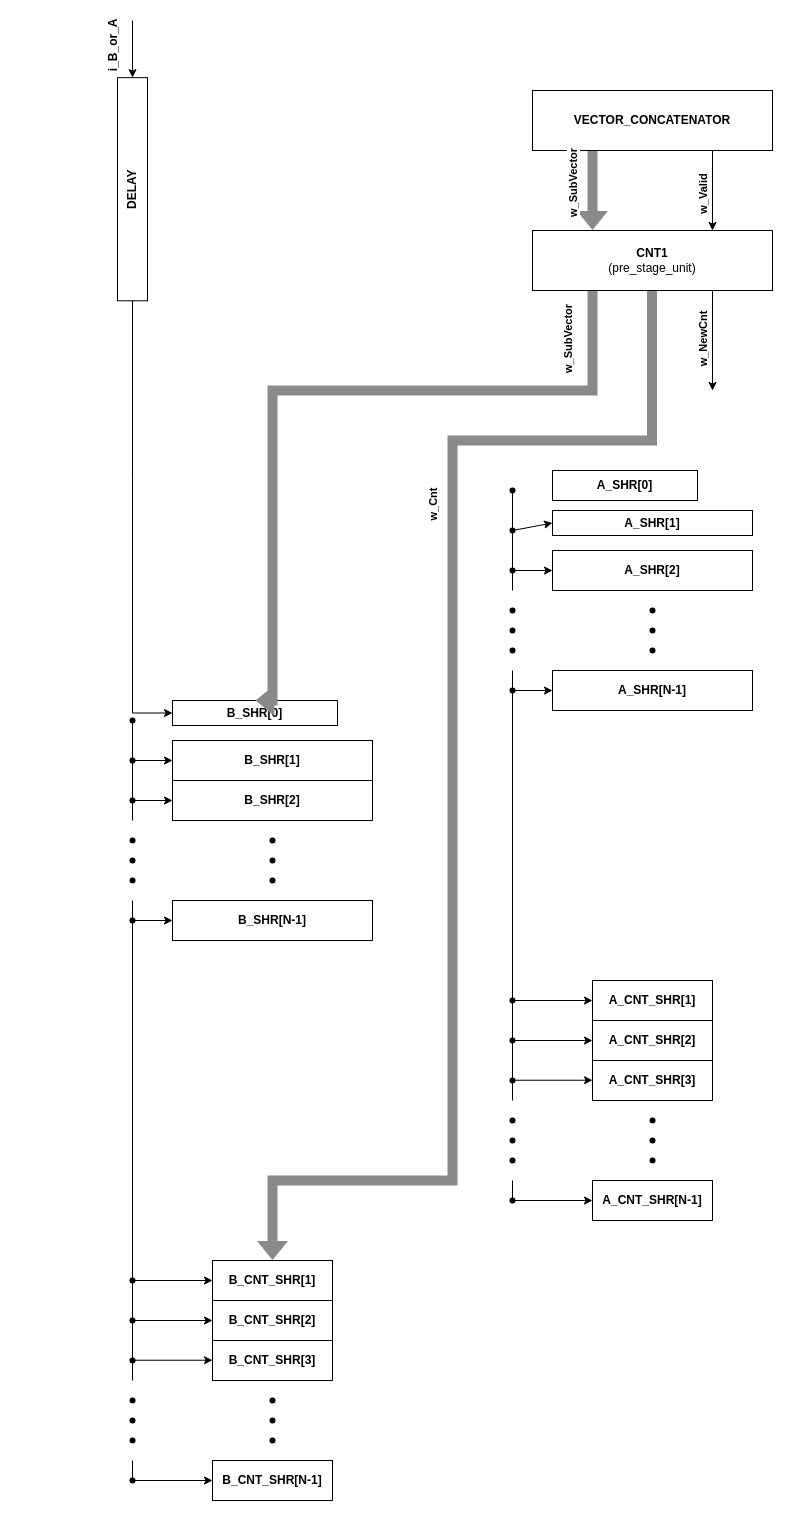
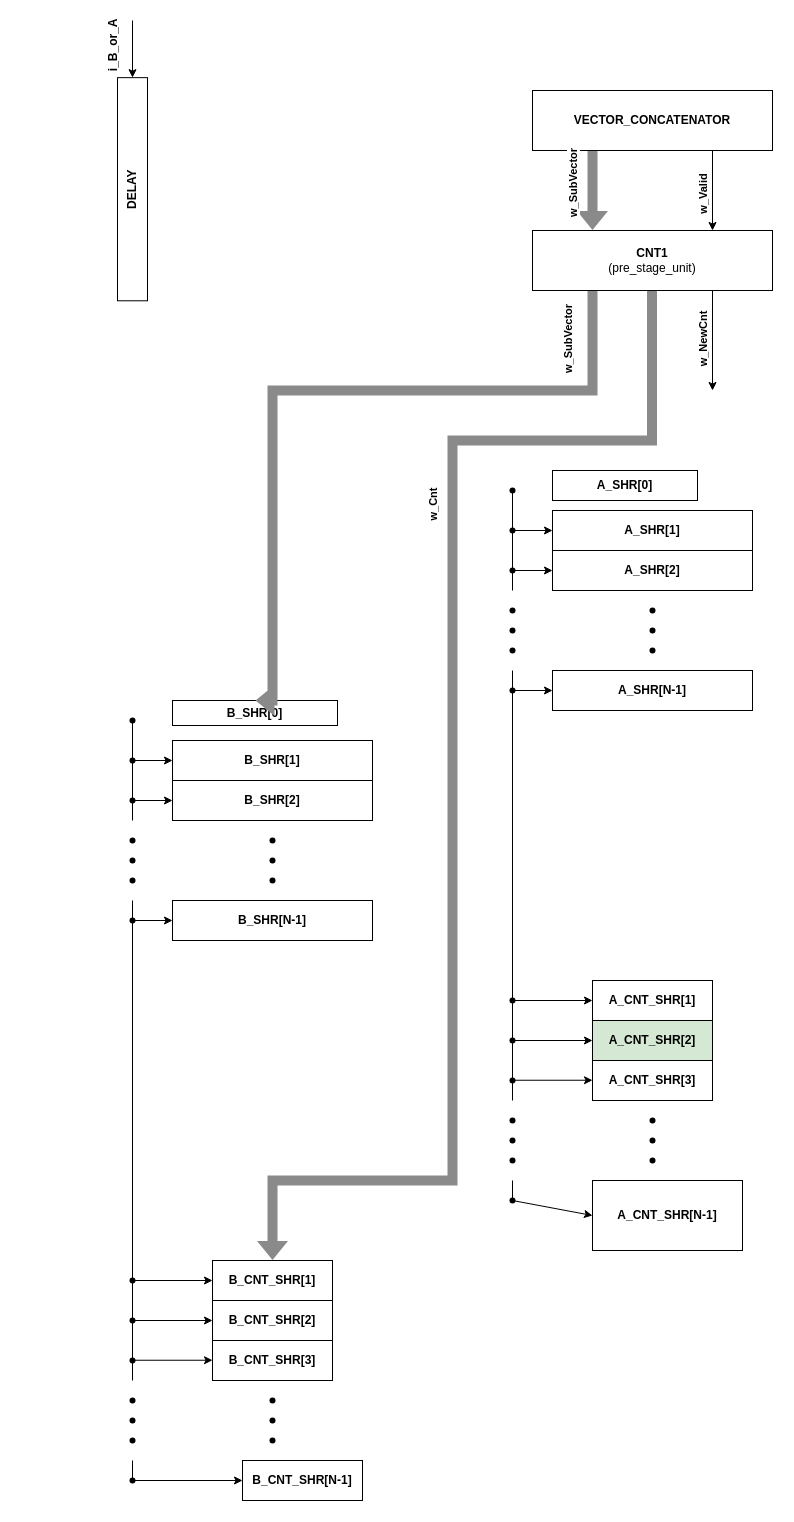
(653, 523) -> (653, 531)
(133, 524) -> none
(653, 1041) -> (653, 1041)
(653, 1201) -> (668, 1216)
(273, 1481) -> (303, 1481)
